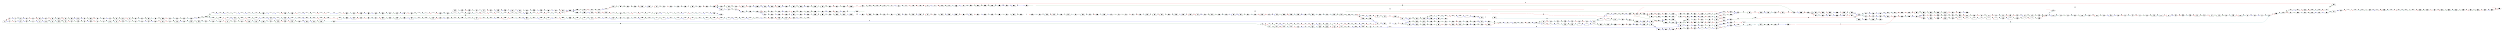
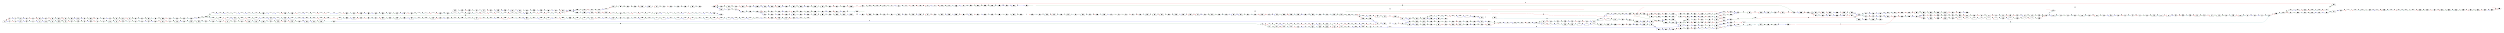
(707, 7) -> none
